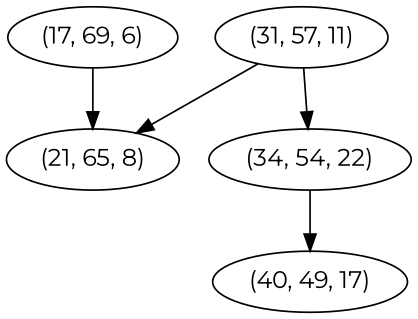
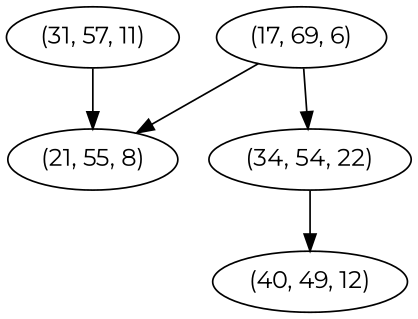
(305, 90) -> (305, 90)
(93, 160) -> (93, 160)
(310, 282) -> (310, 282)
